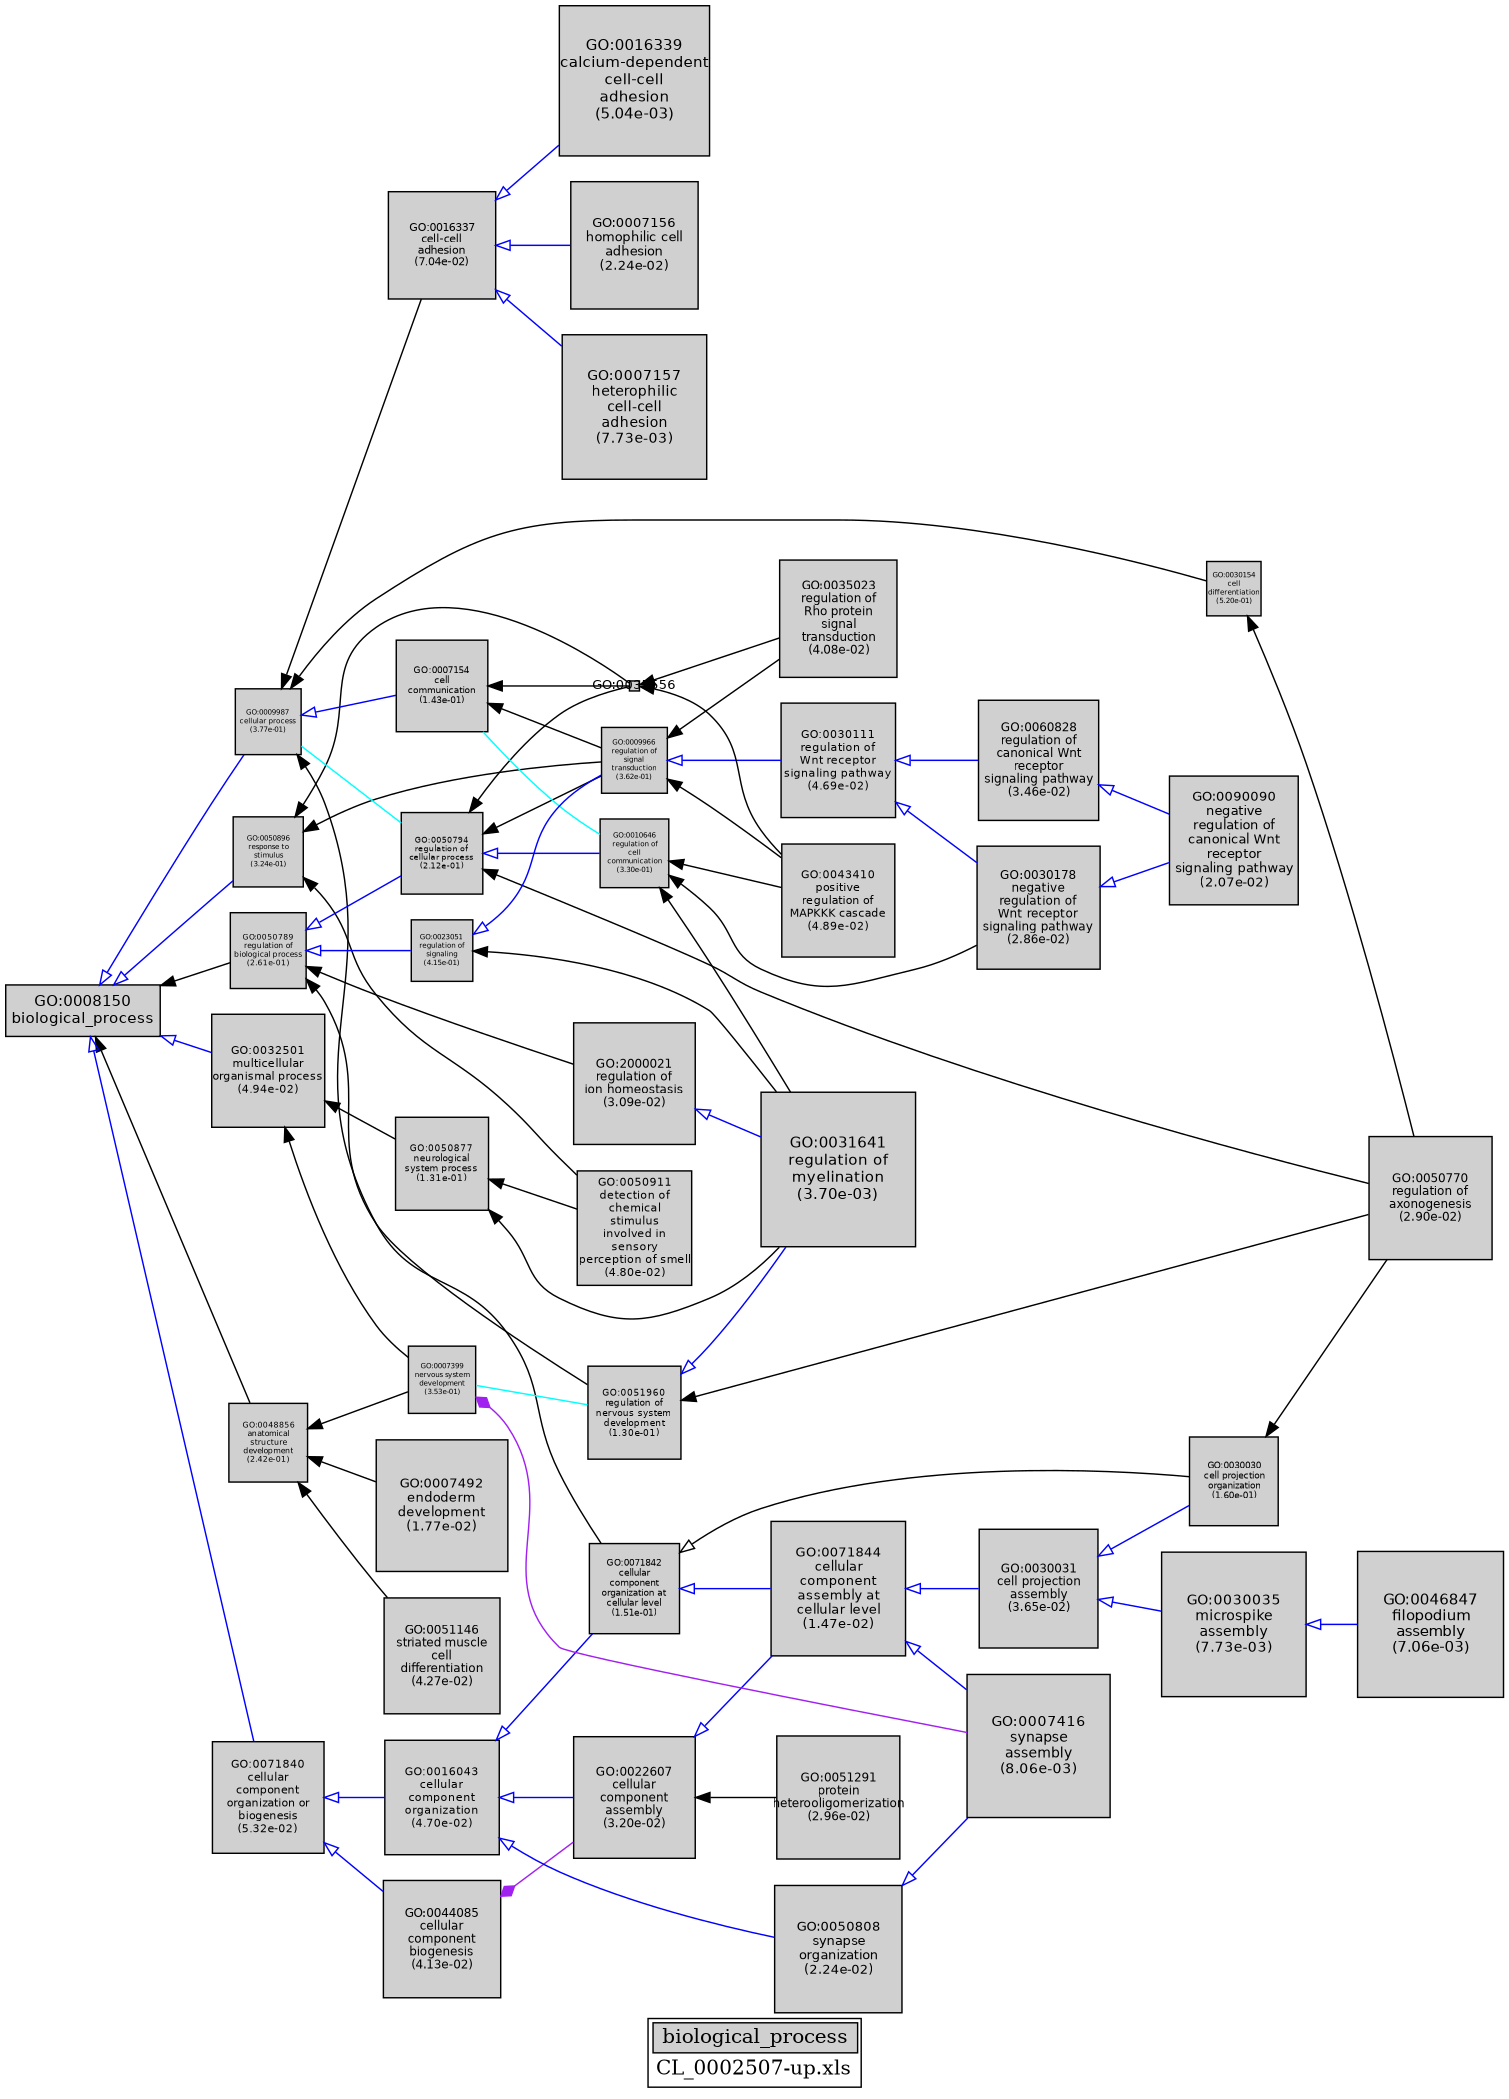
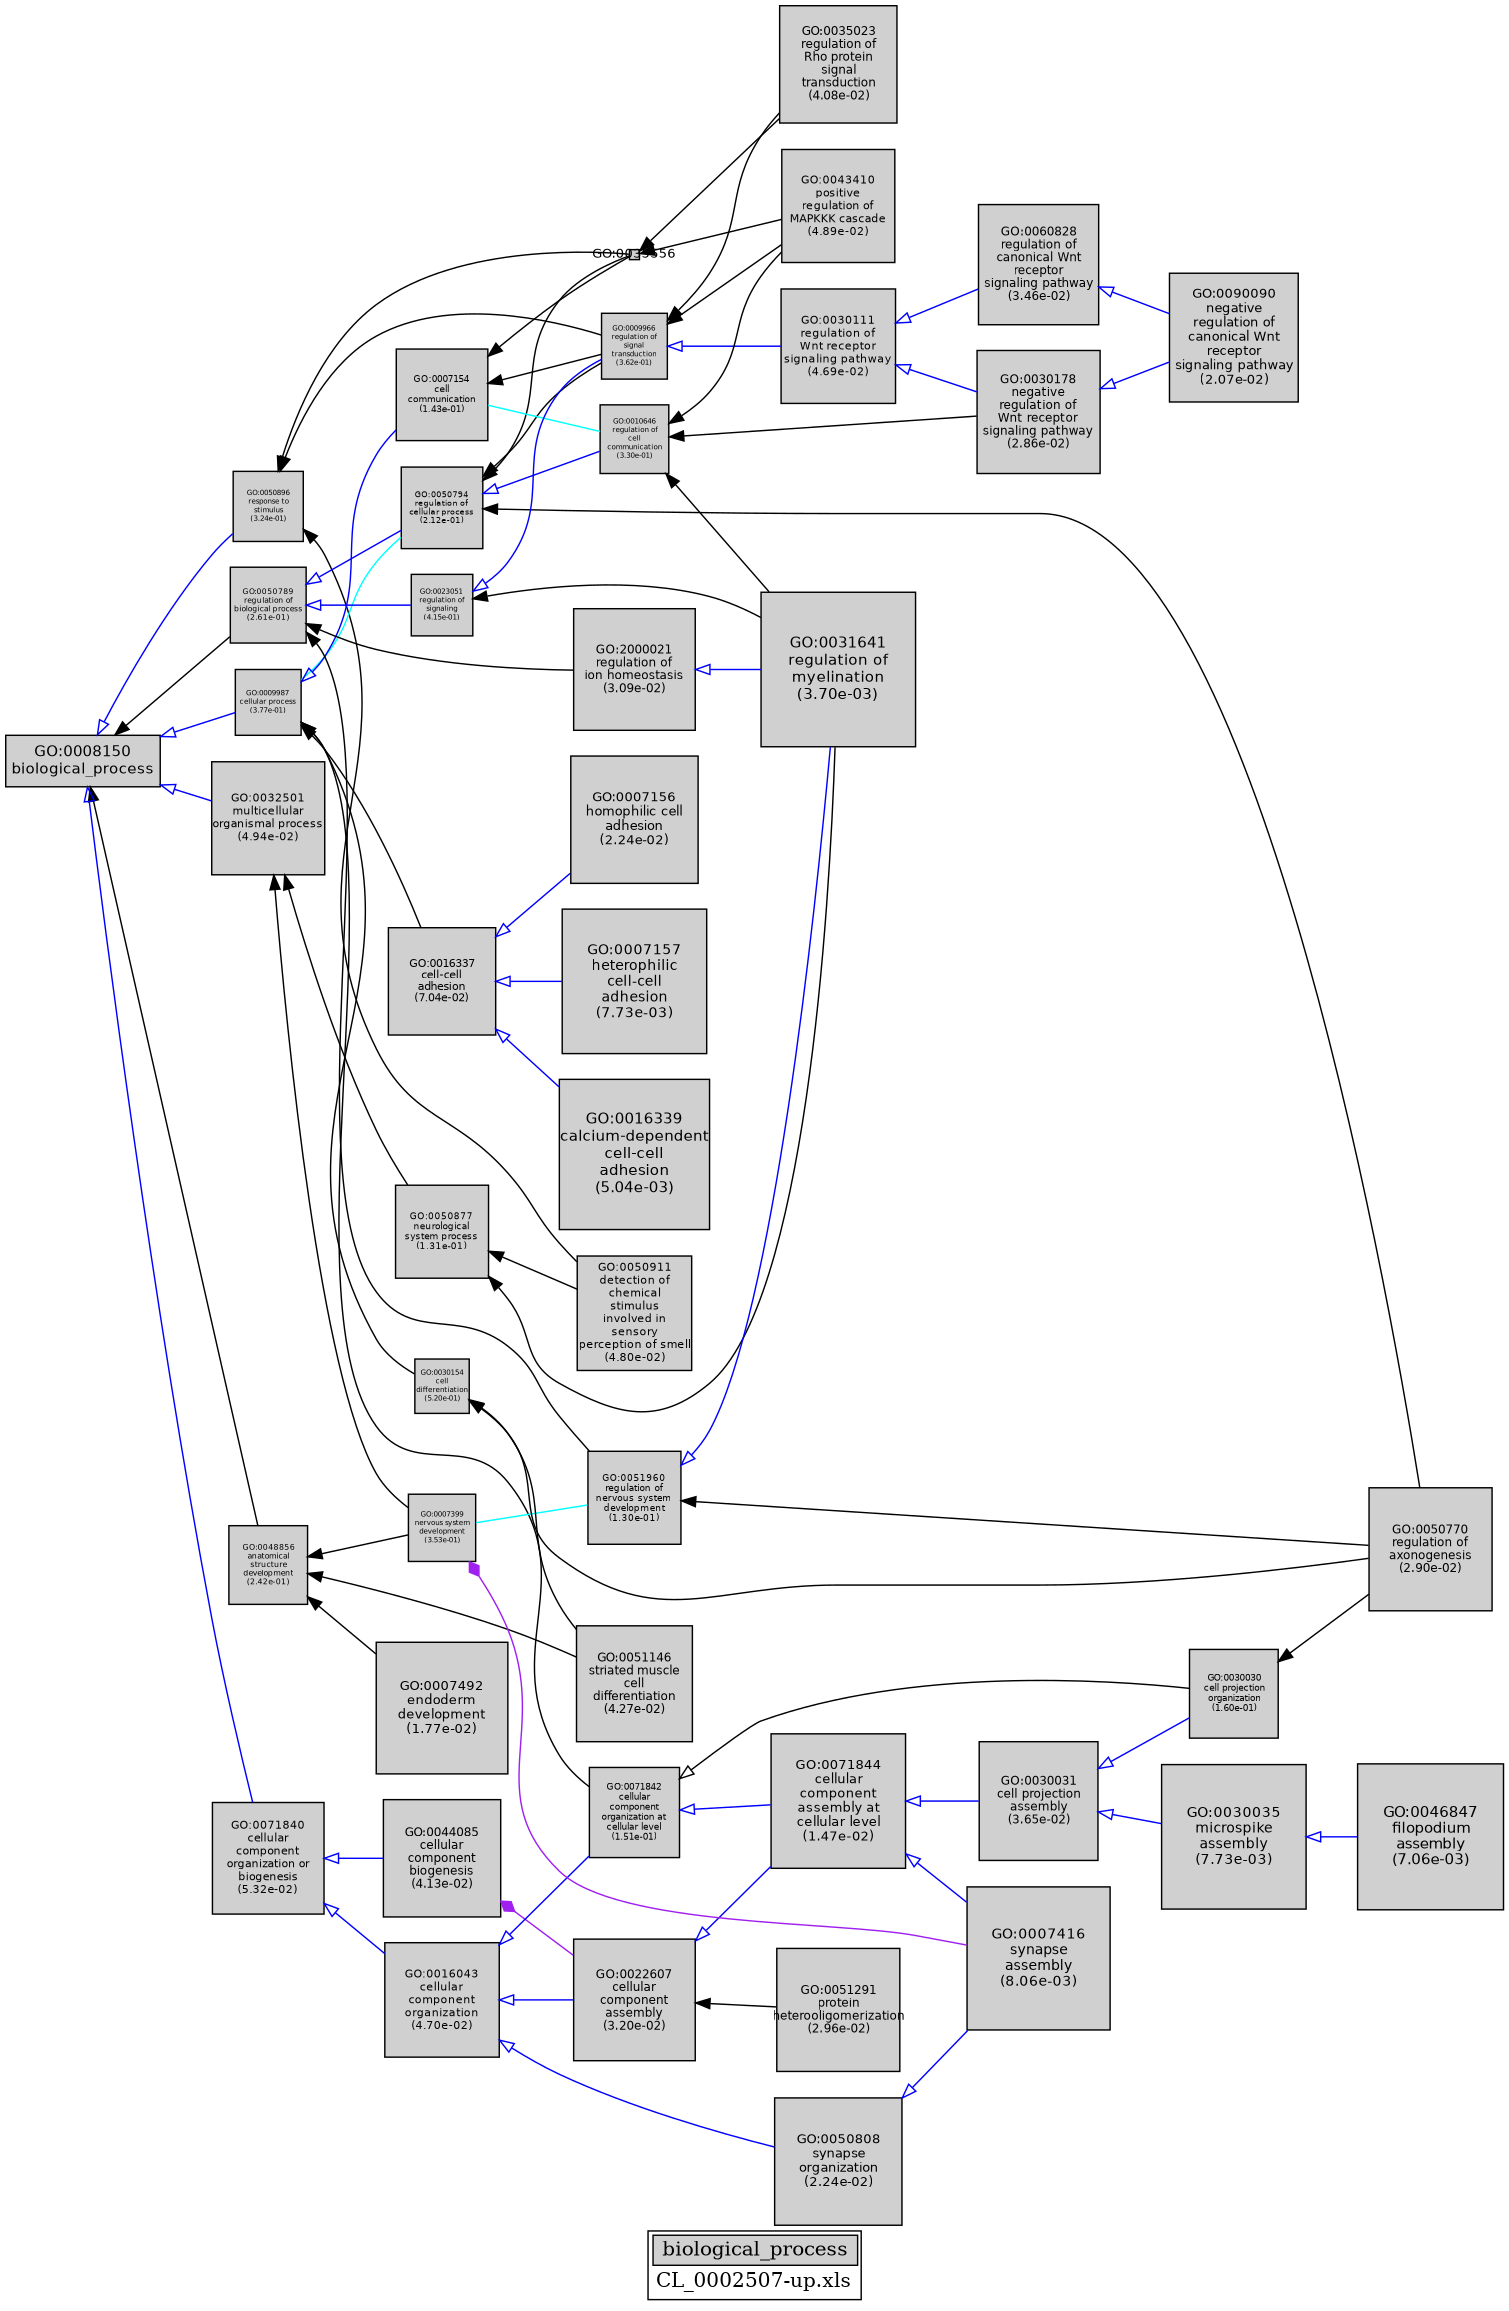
none -> (536, 1515)
